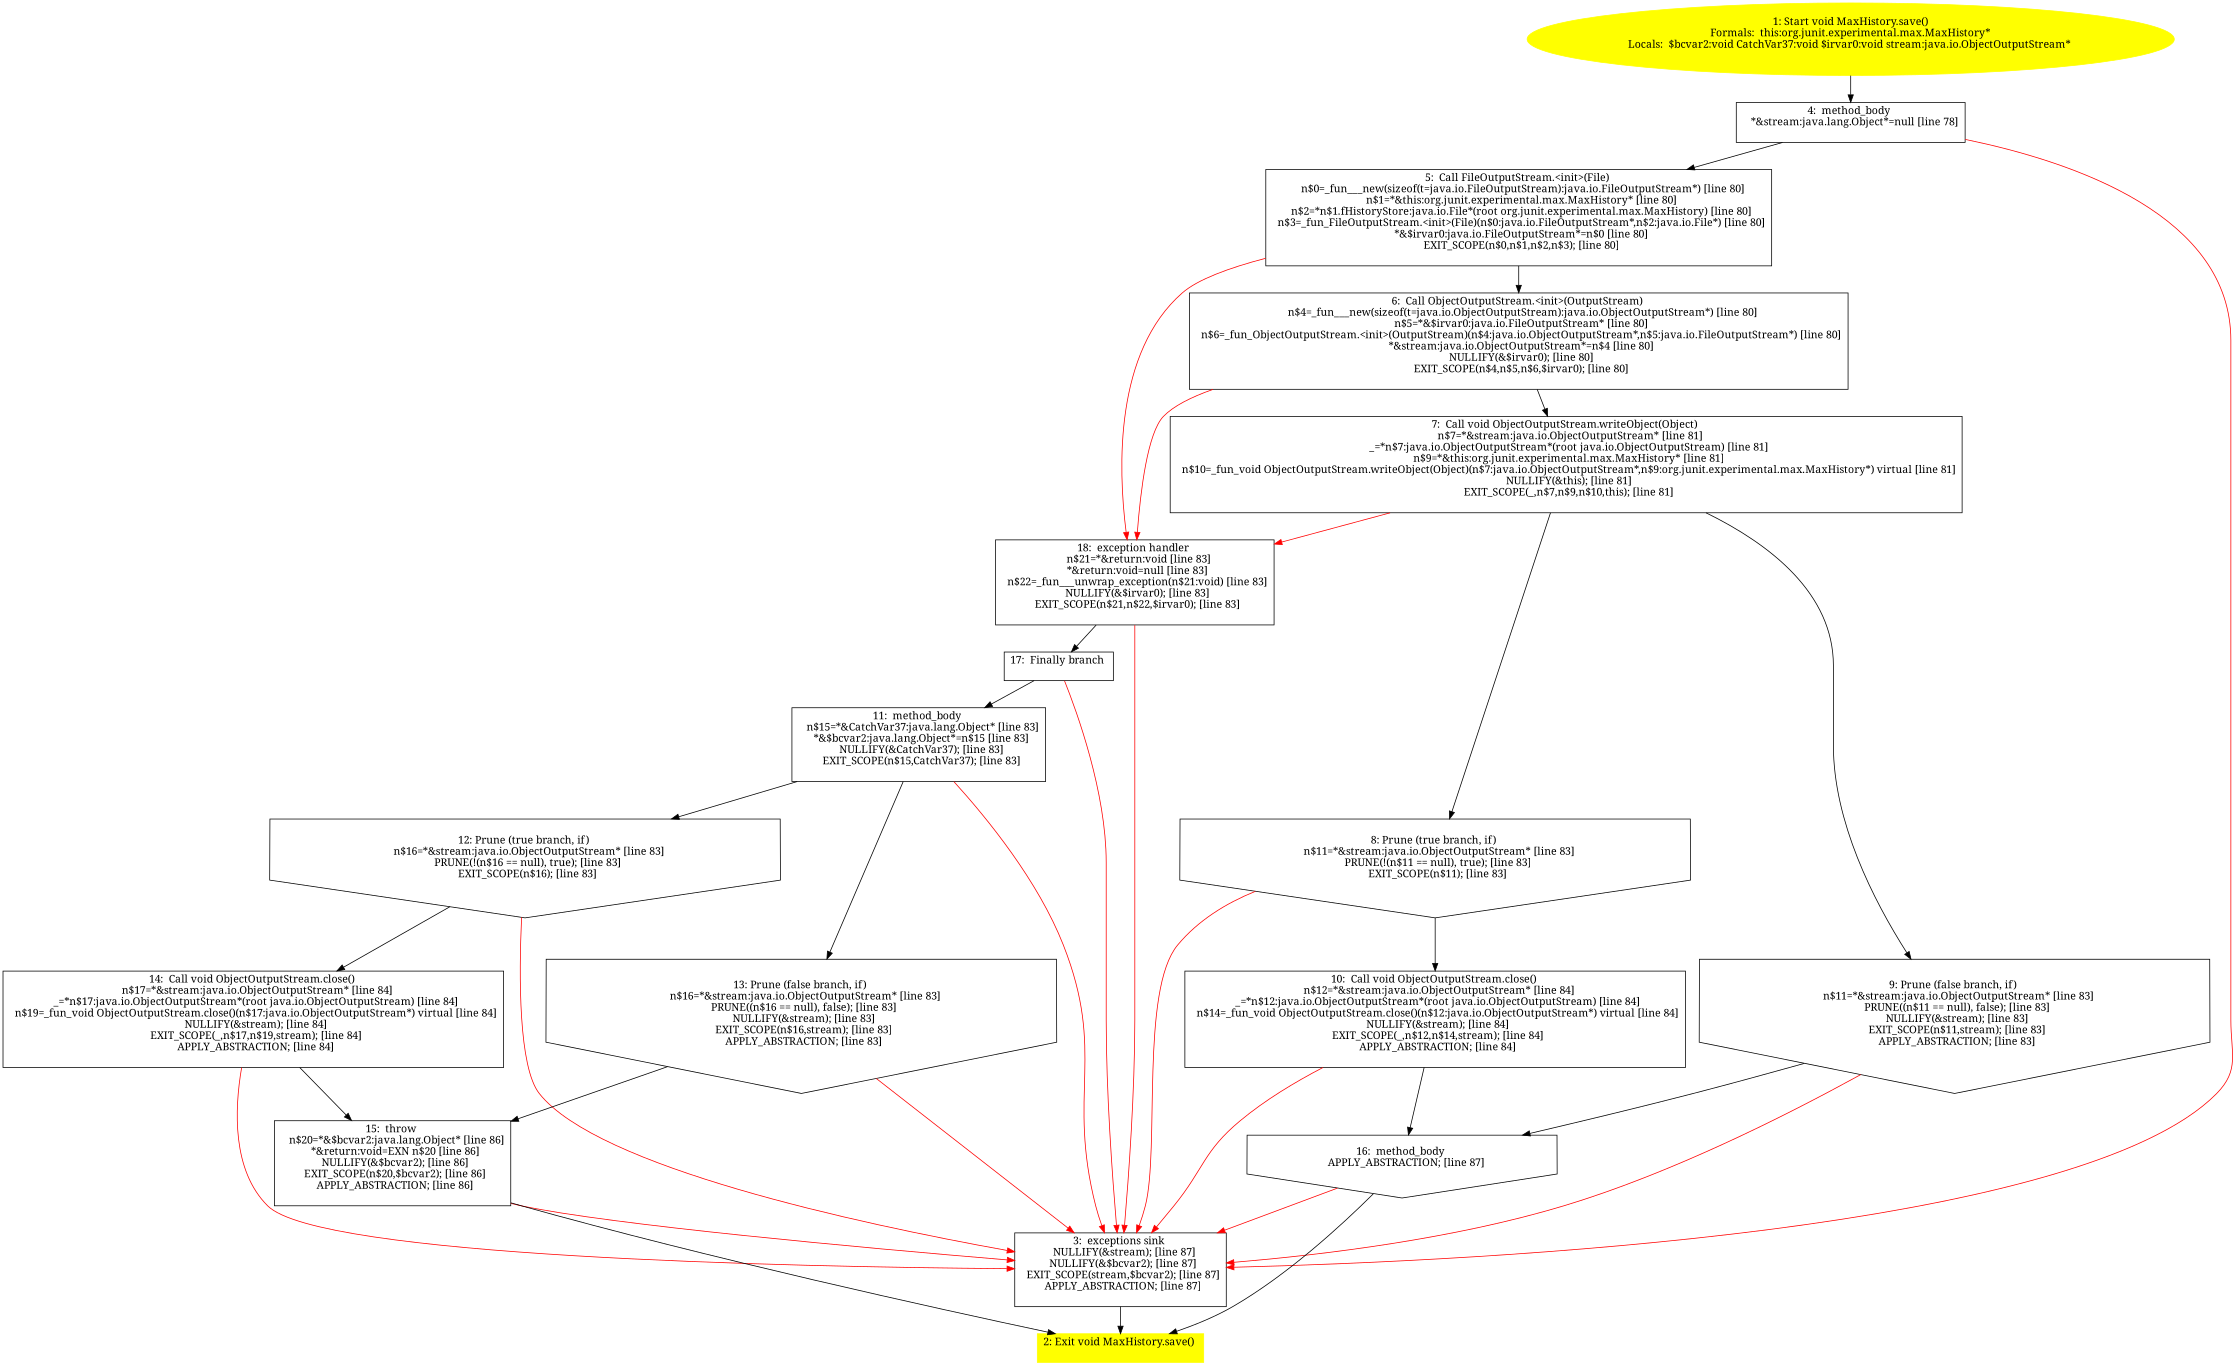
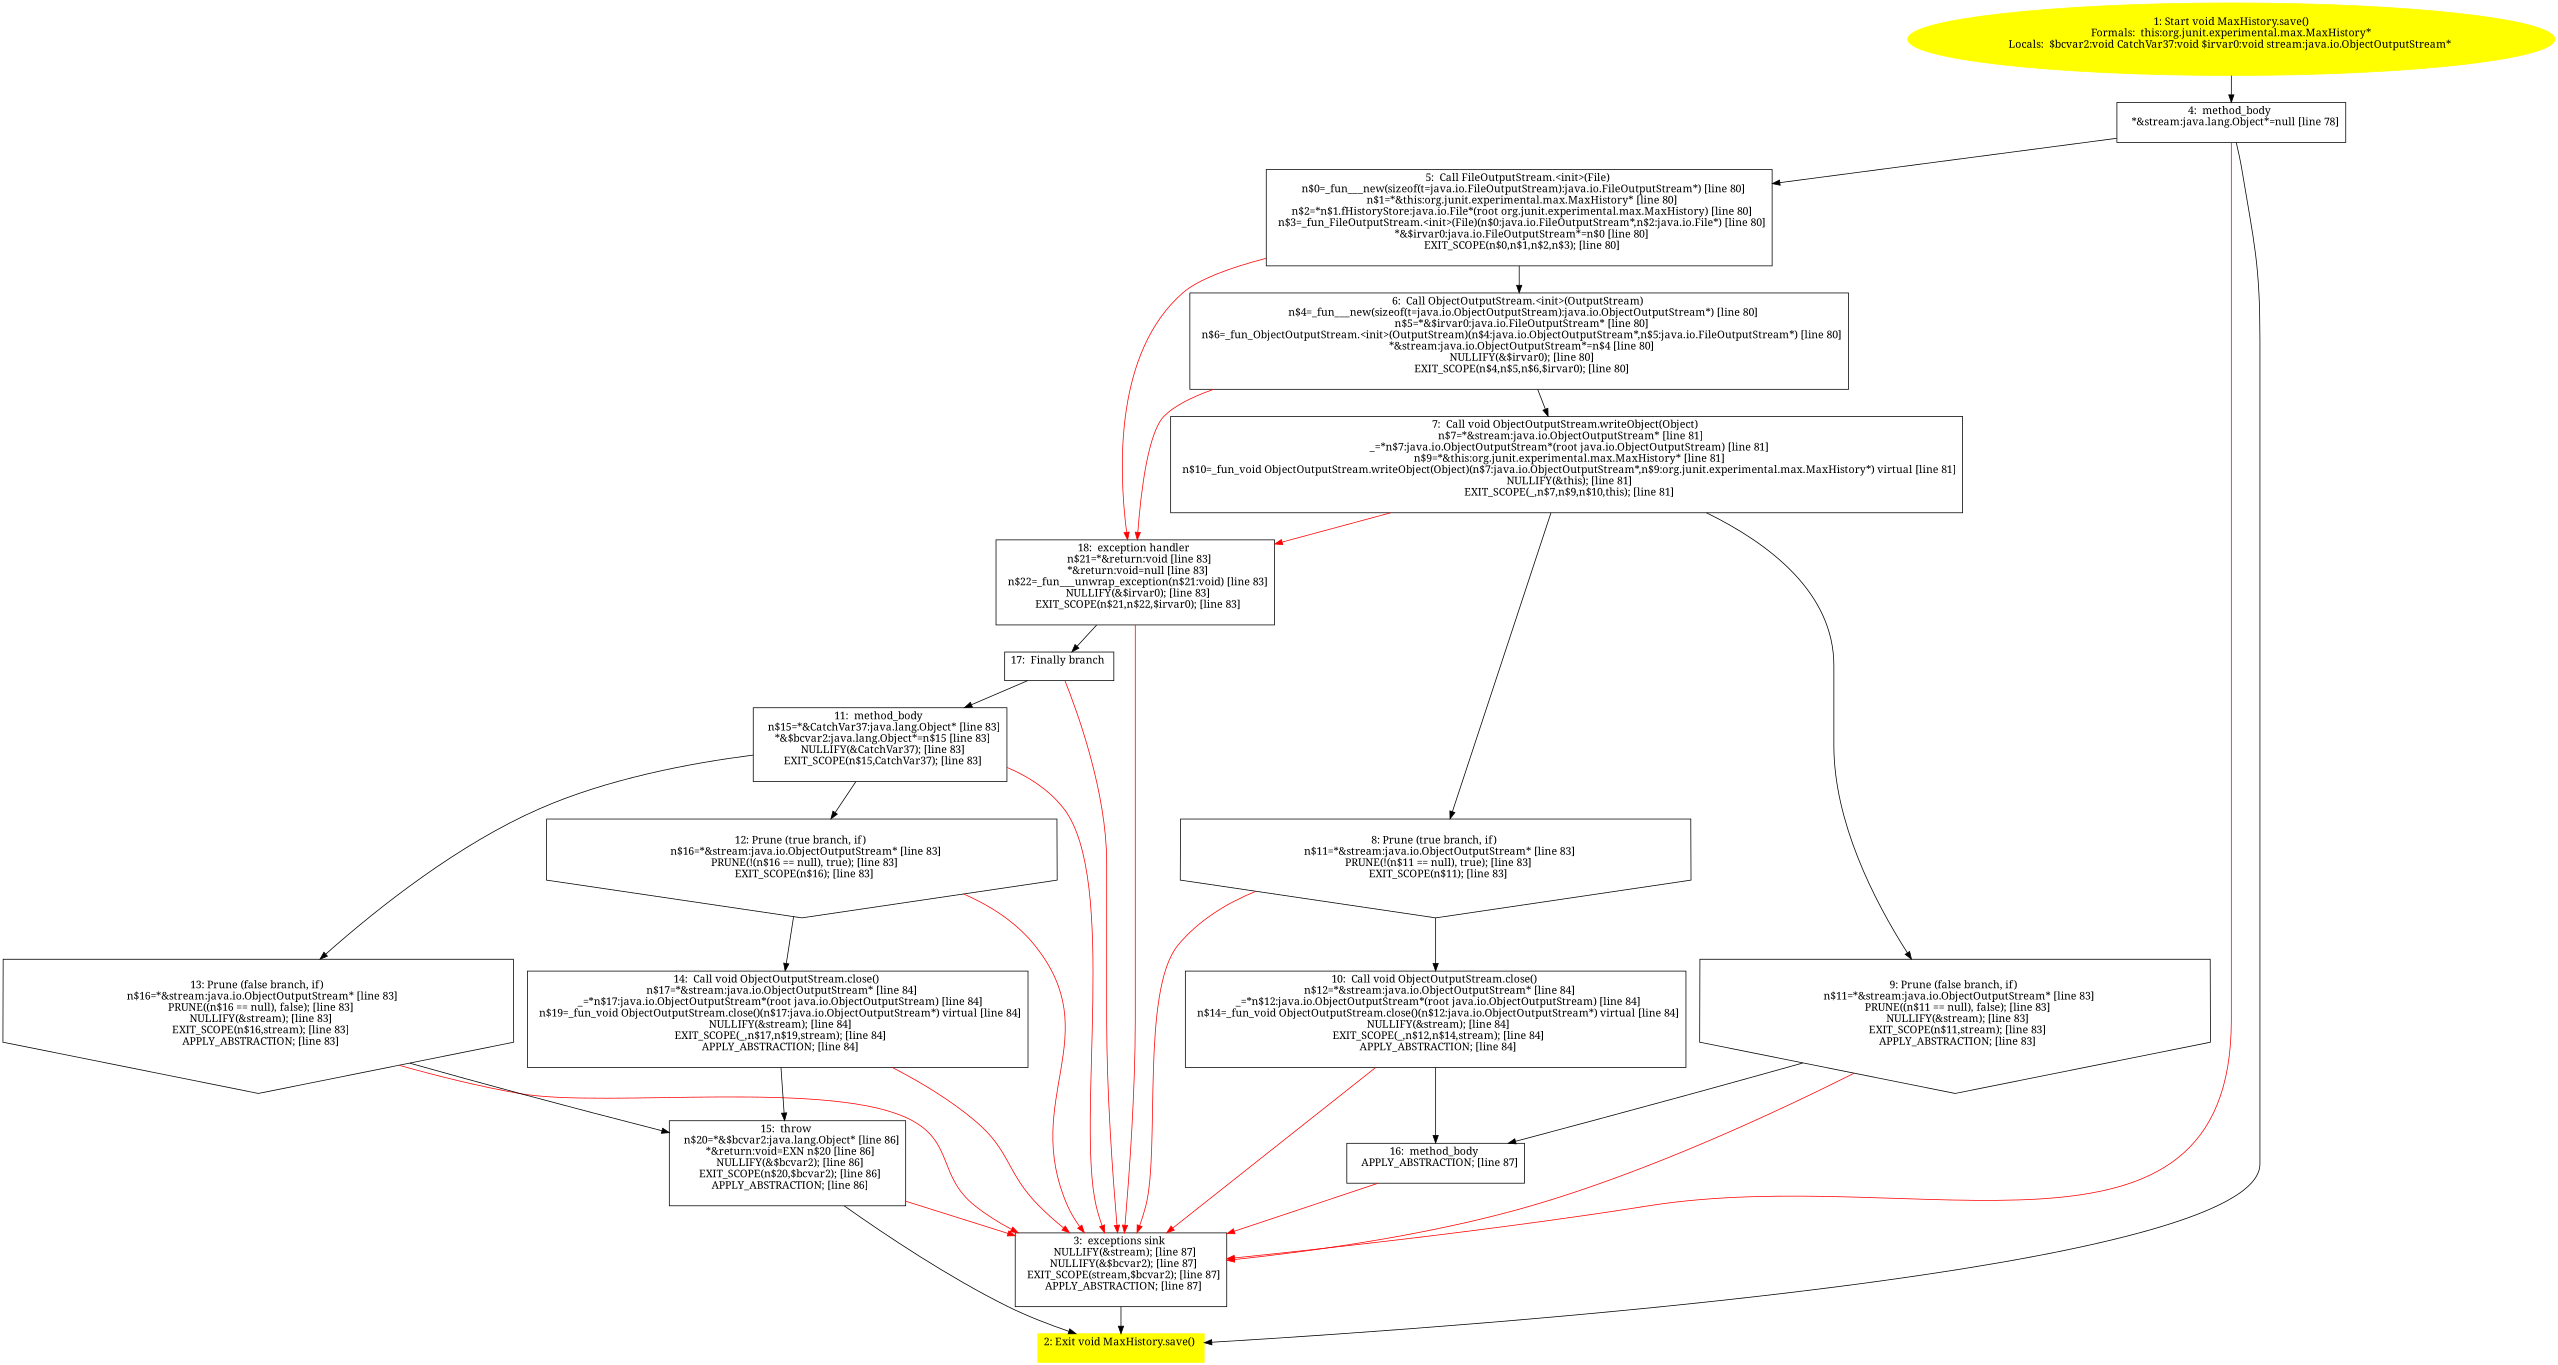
(1402, 1163) -> (1436, 1163)
(1282, 1273) -> (2242, 1184)
